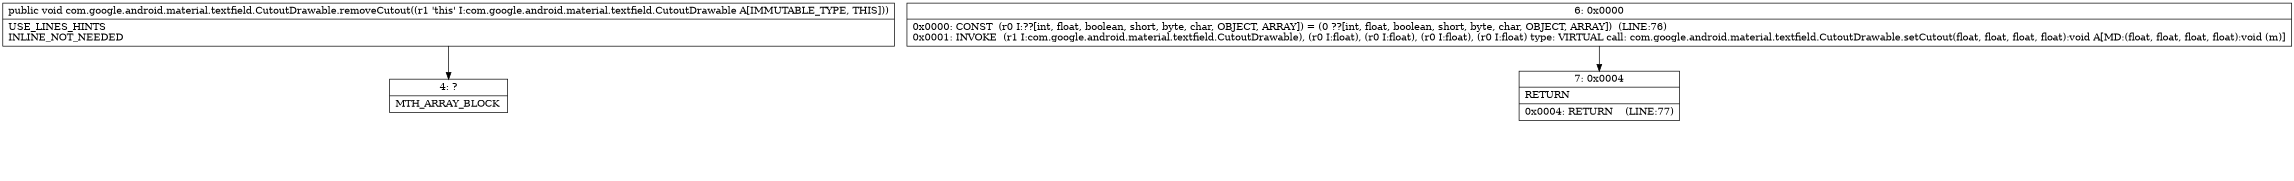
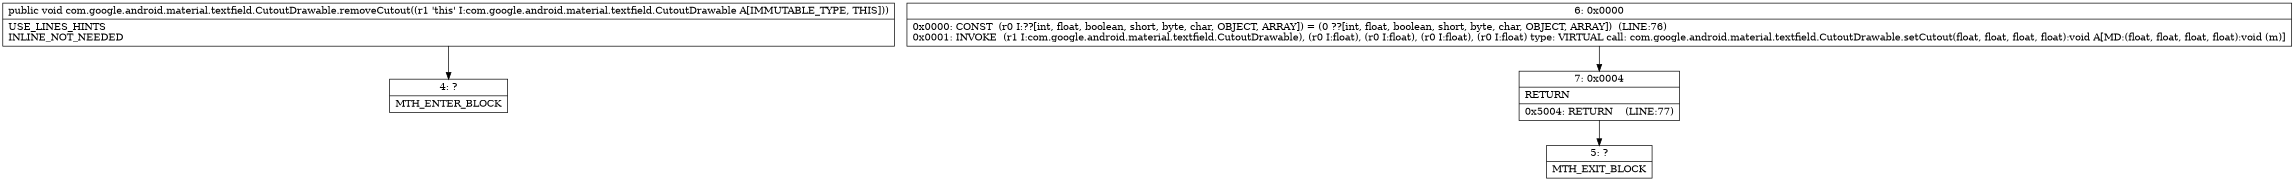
(448, 104) -> (449, 104)
(1599, 112) -> (1599, 112)
none -> (1599, 162)
